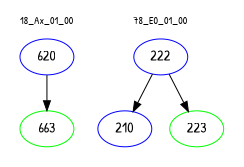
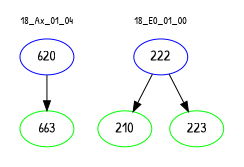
(47, 21) -> (47, 21)
(161, 21) -> (161, 21)
(125, 129) -> (125, 129)
